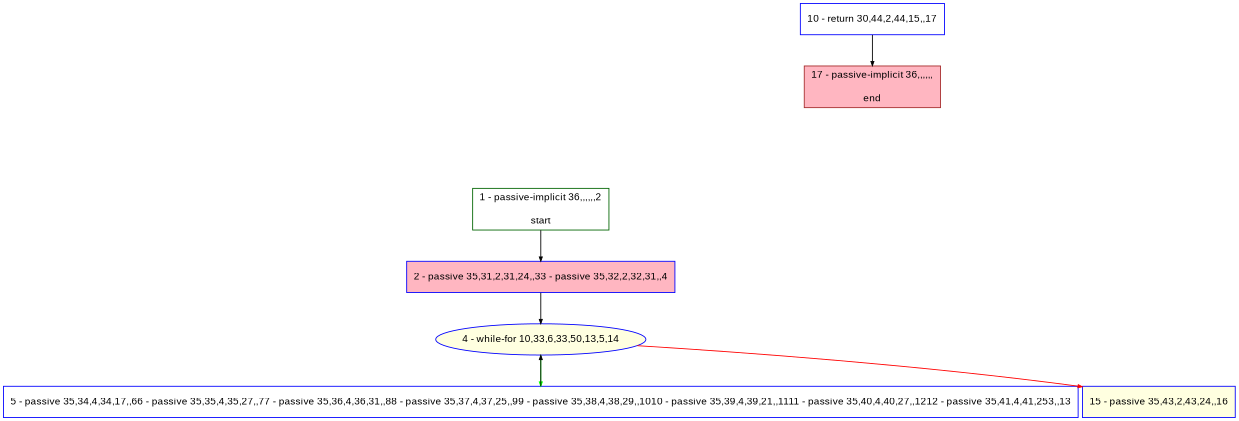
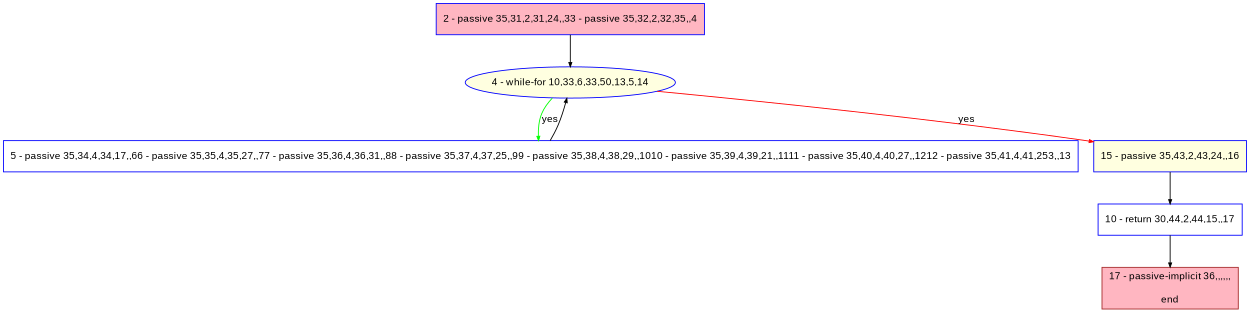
none -> (1170, 186)
(541, 209) -> none
(541, 277) -> (570, 19)
